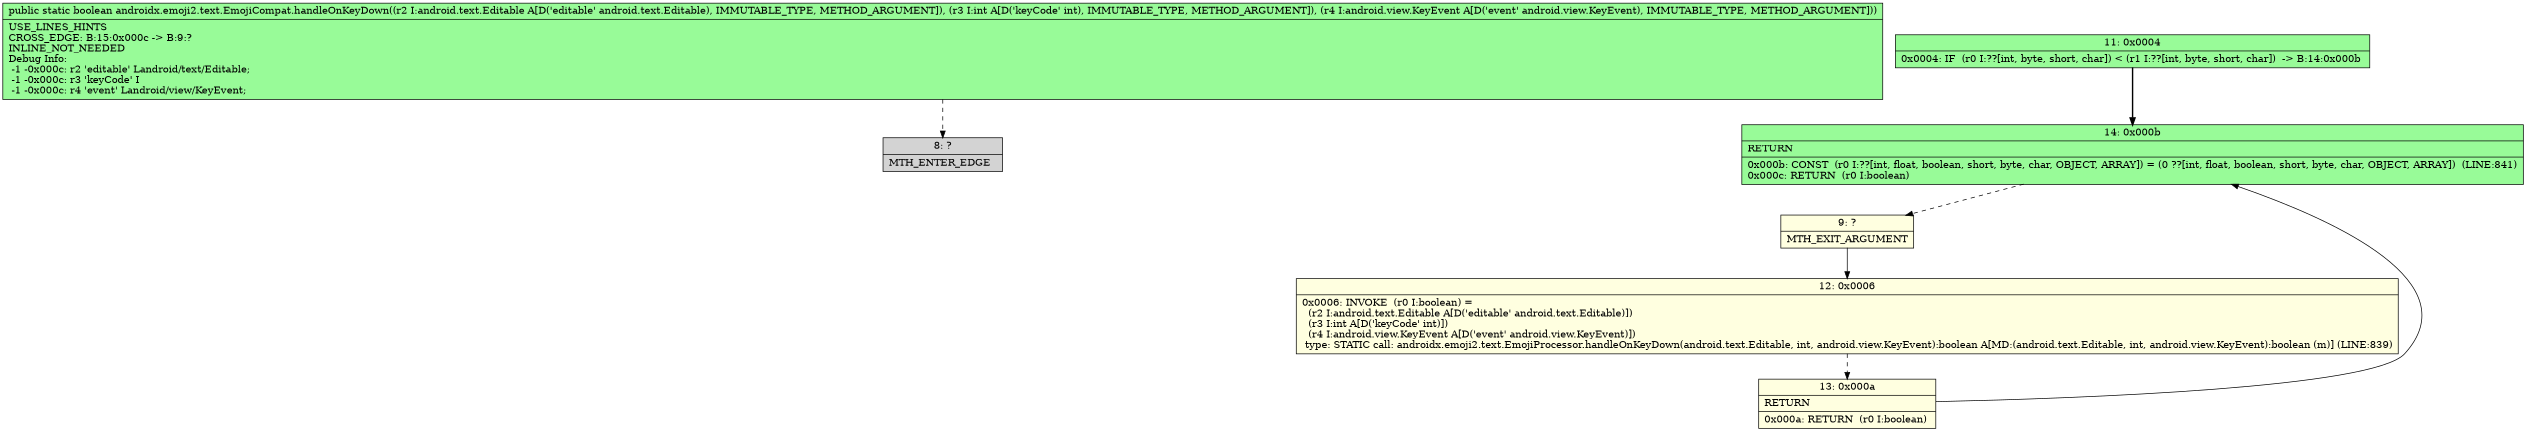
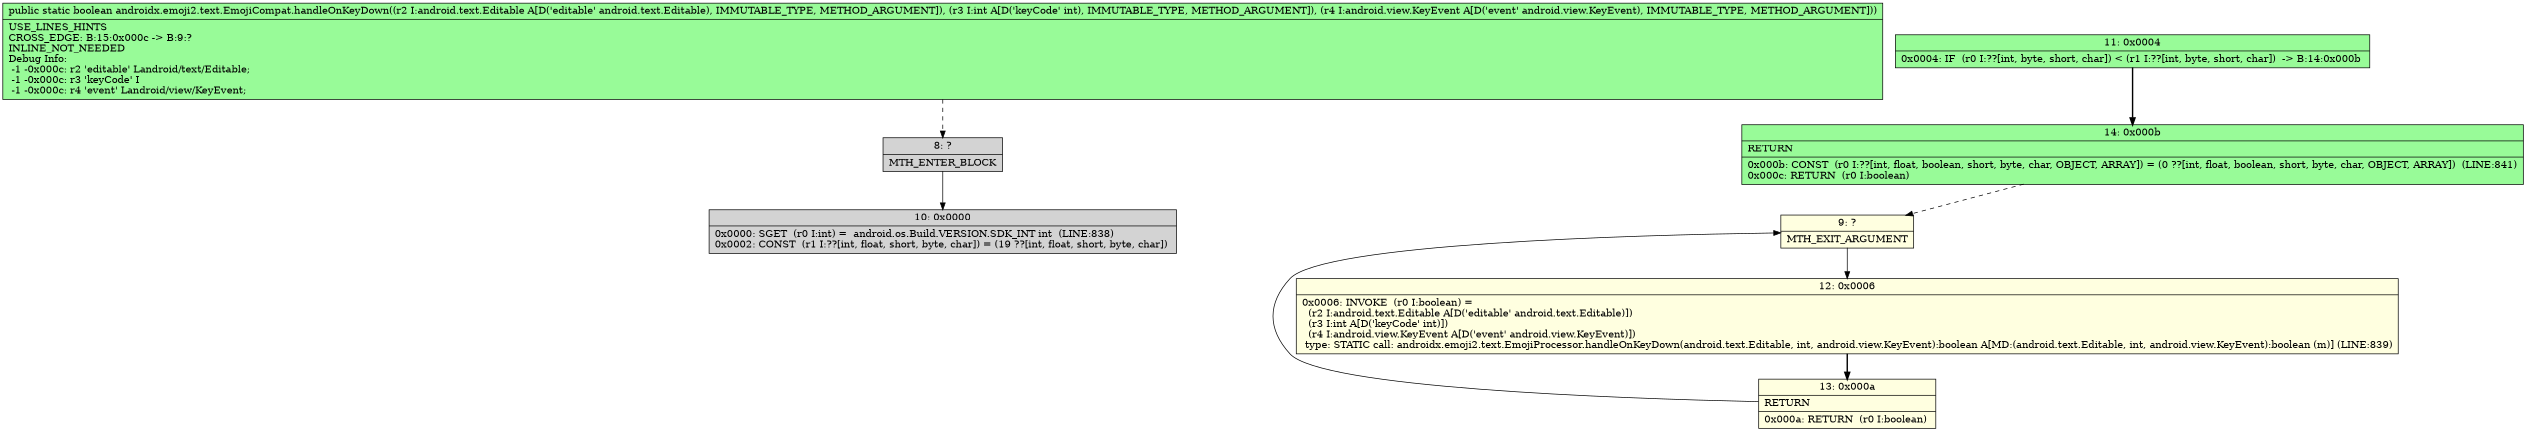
(940, 163) -> (943, 163)
none -> (943, 232)
(1847, 363) -> (1847, 363)
(2310, 379) -> (1274, 309)
